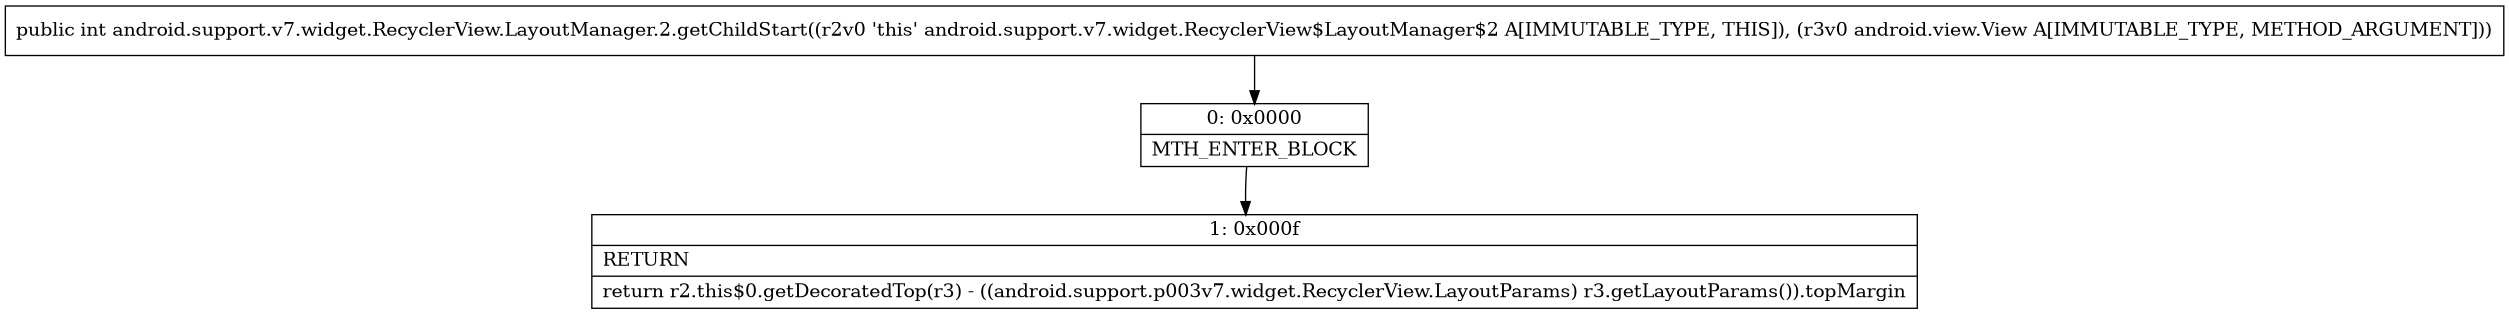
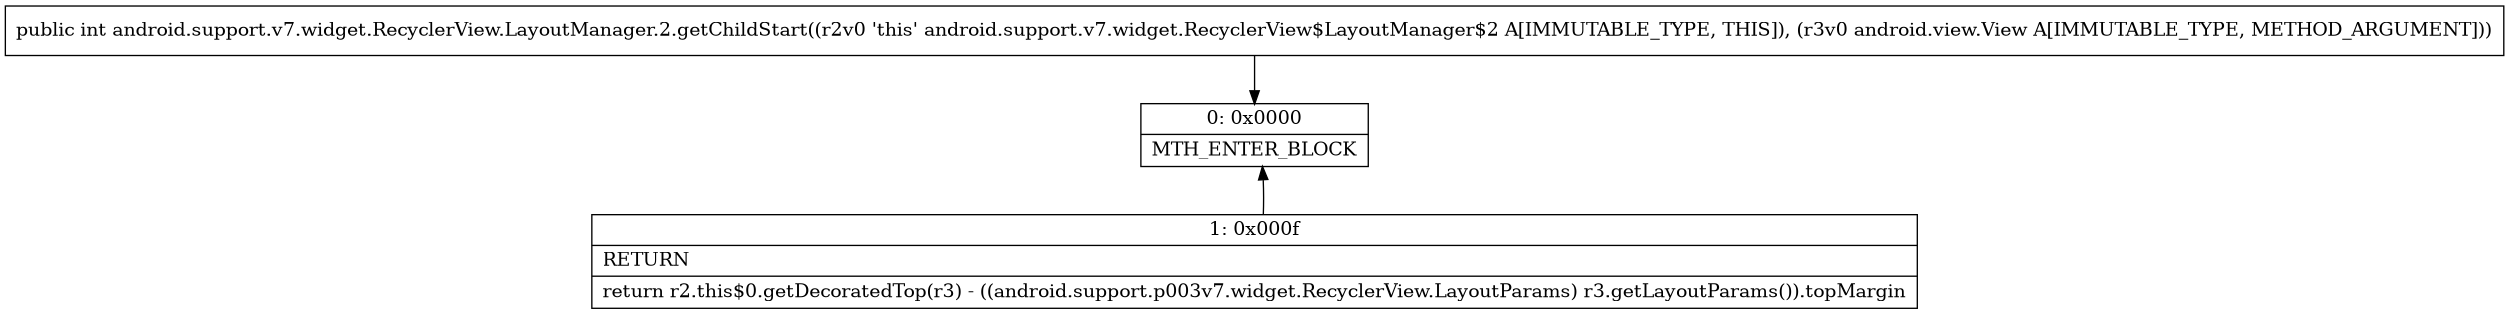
(1246, 184) -> (1264, 198)
